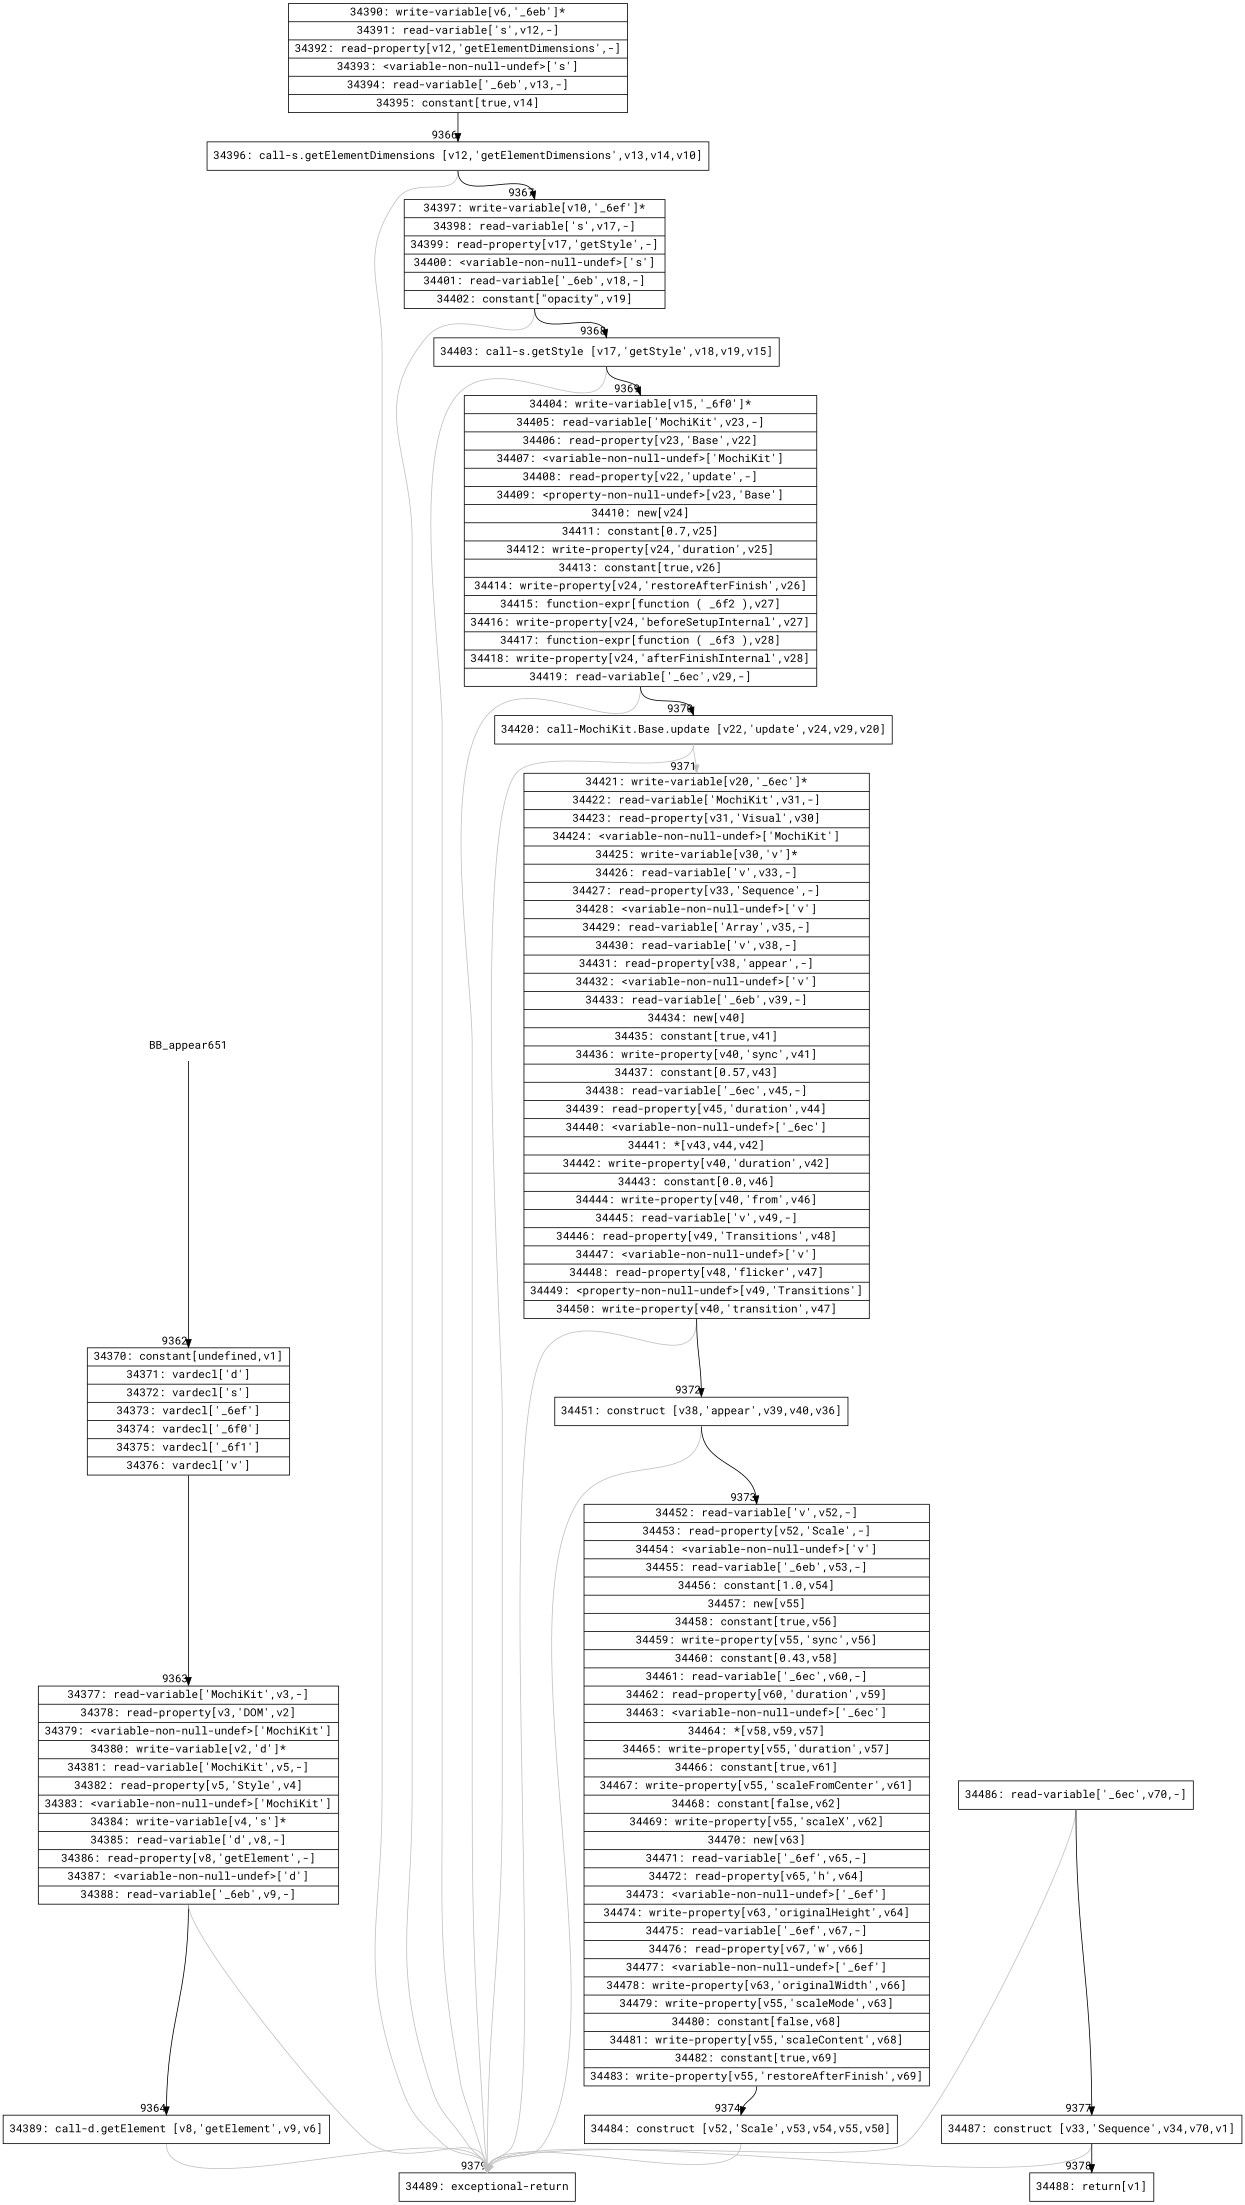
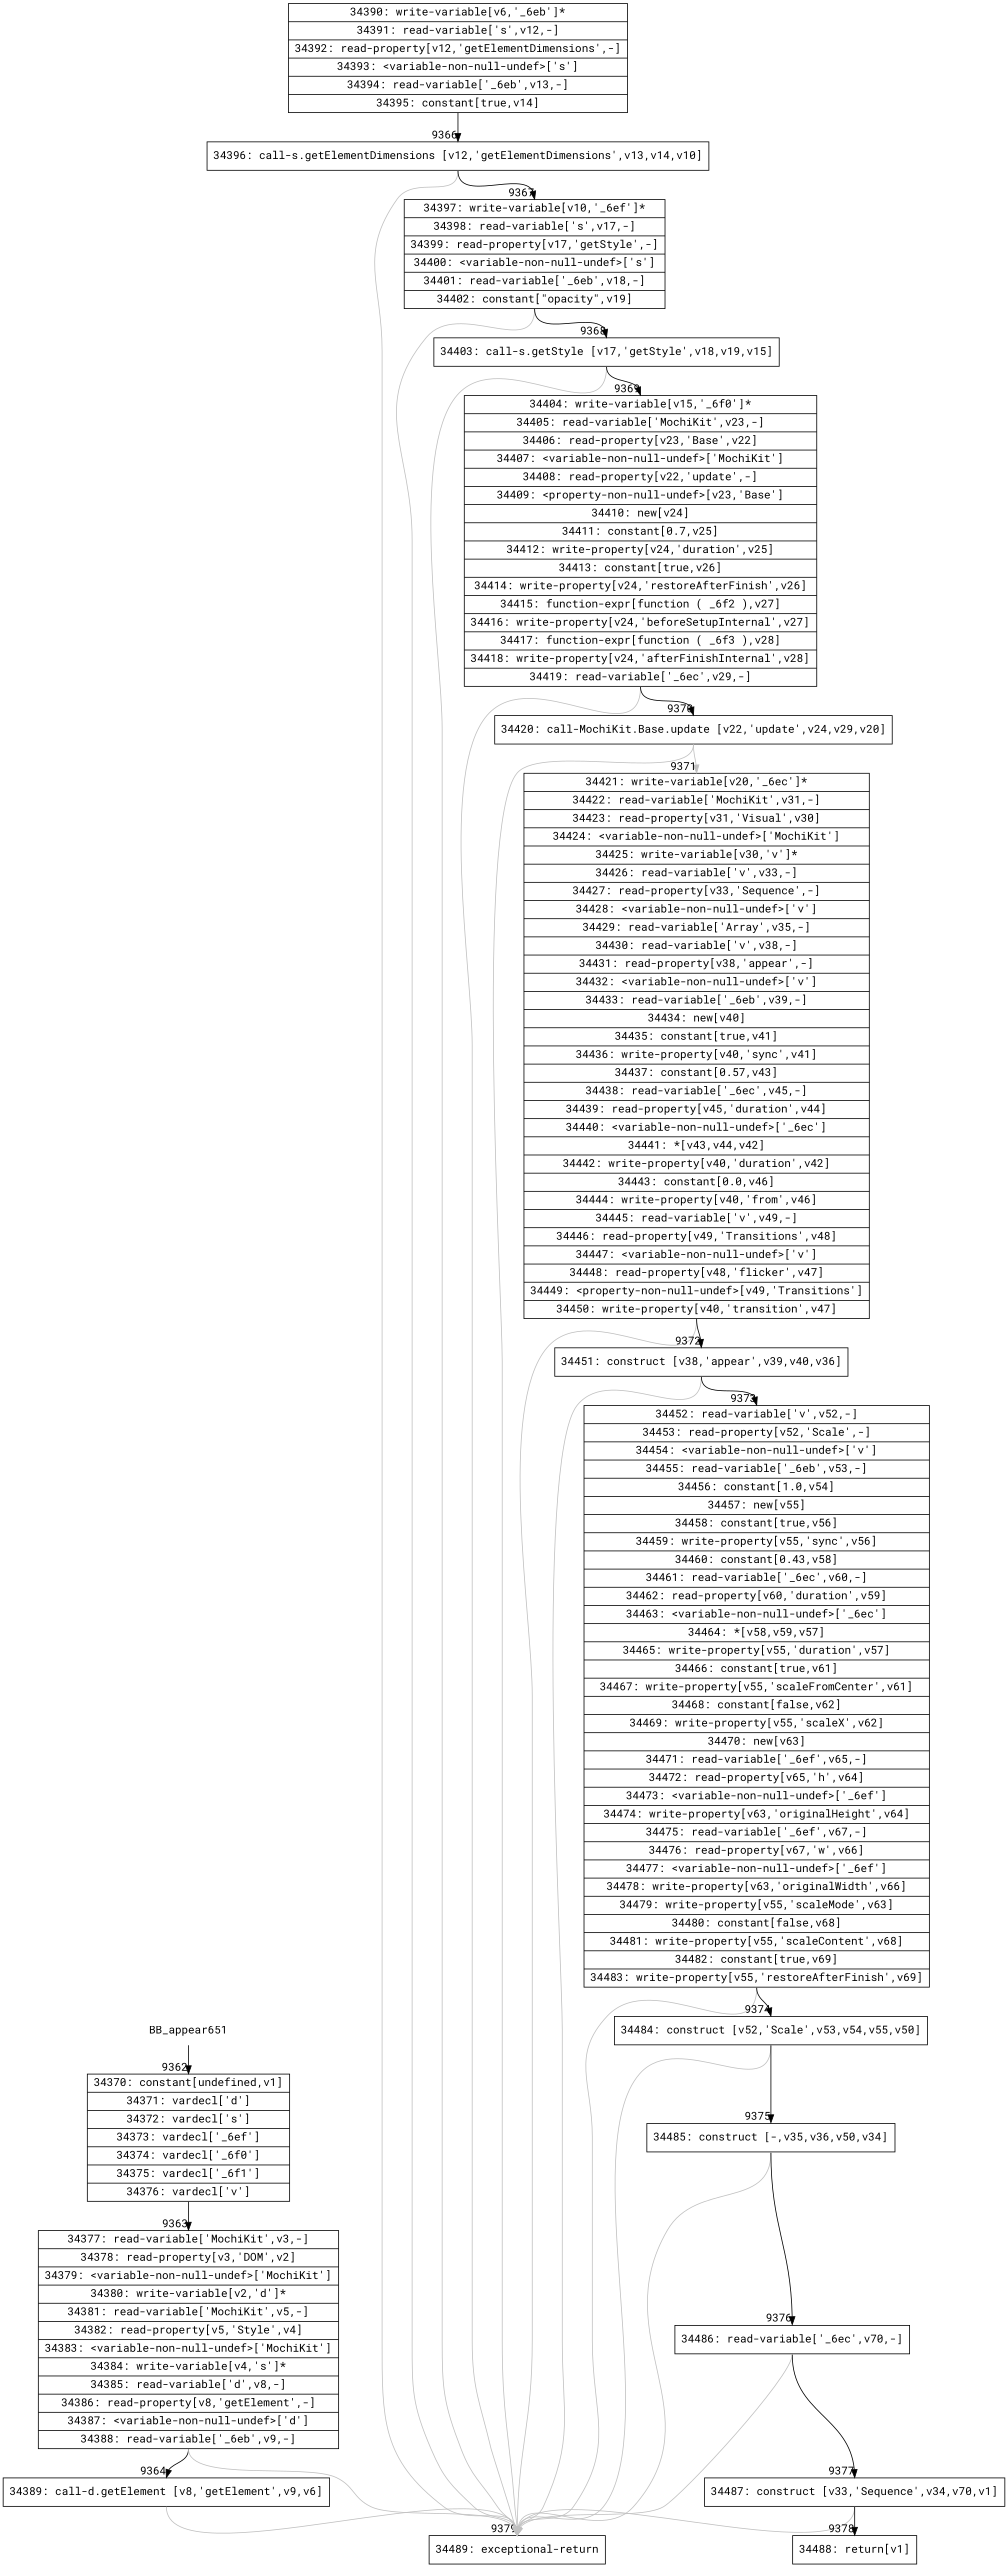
none -> (771, 2138)
none -> (592, 2206)
